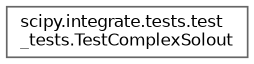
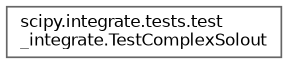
(127, 32) -> (144, 32)
